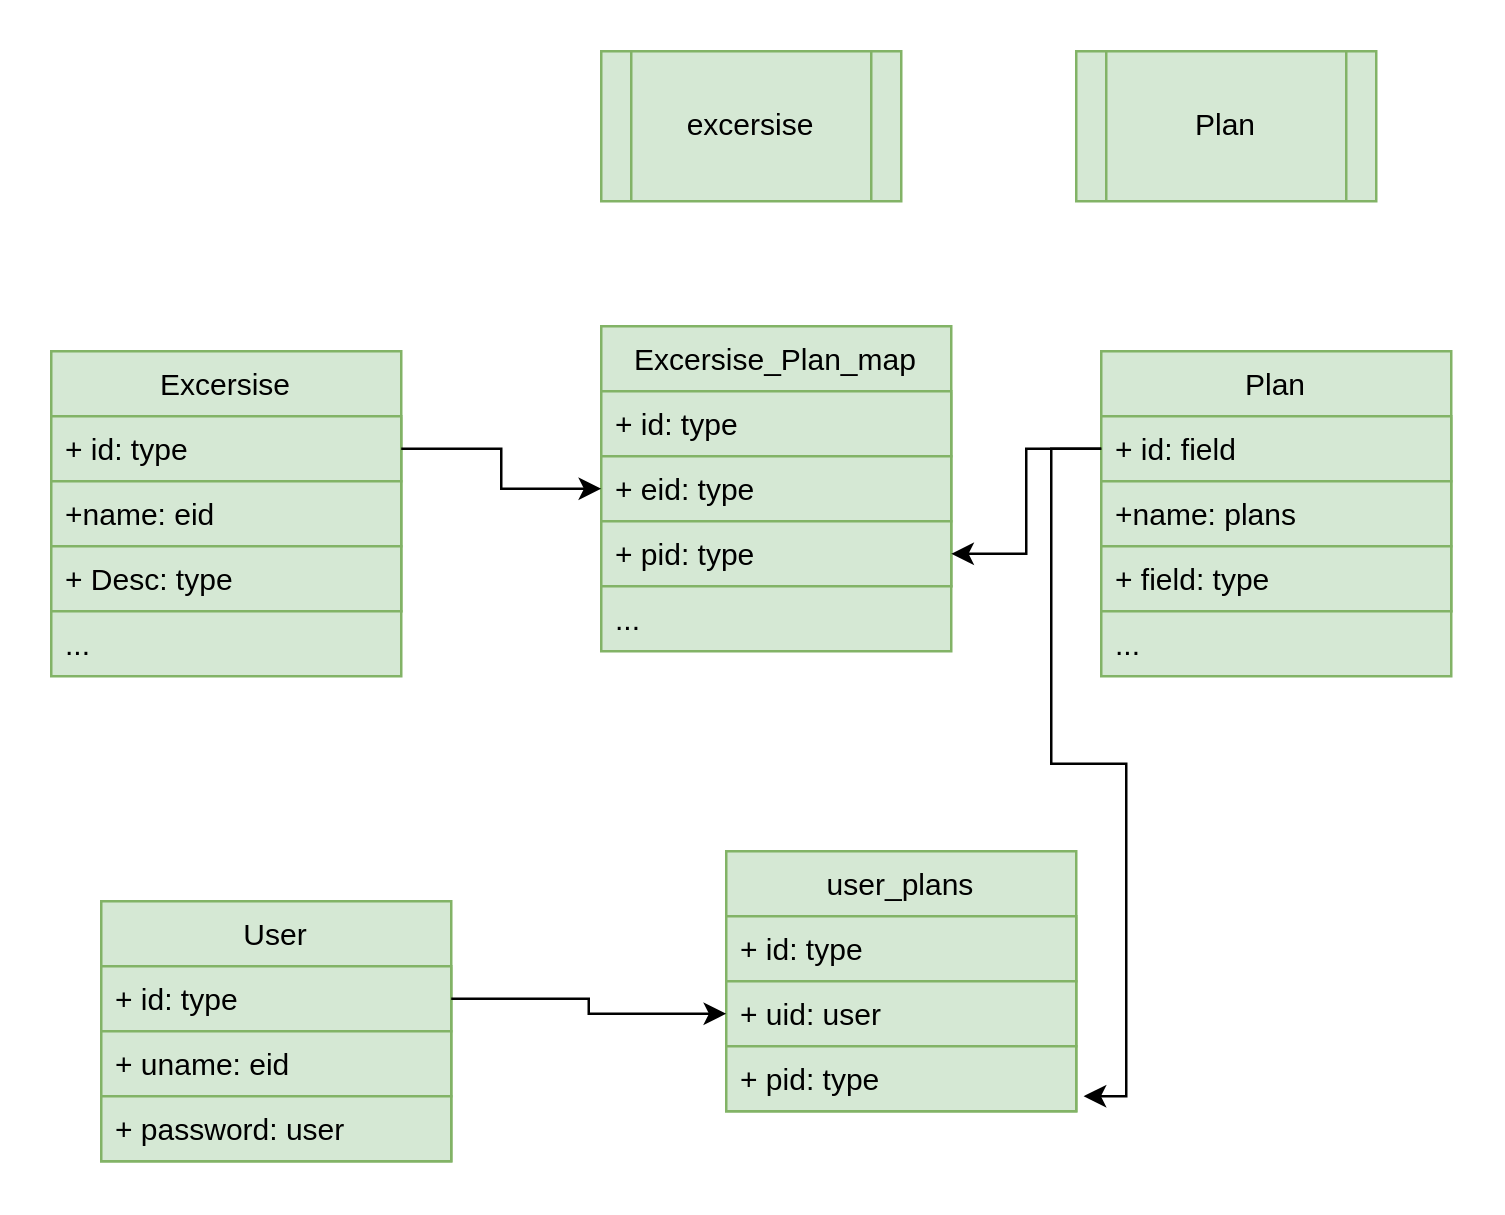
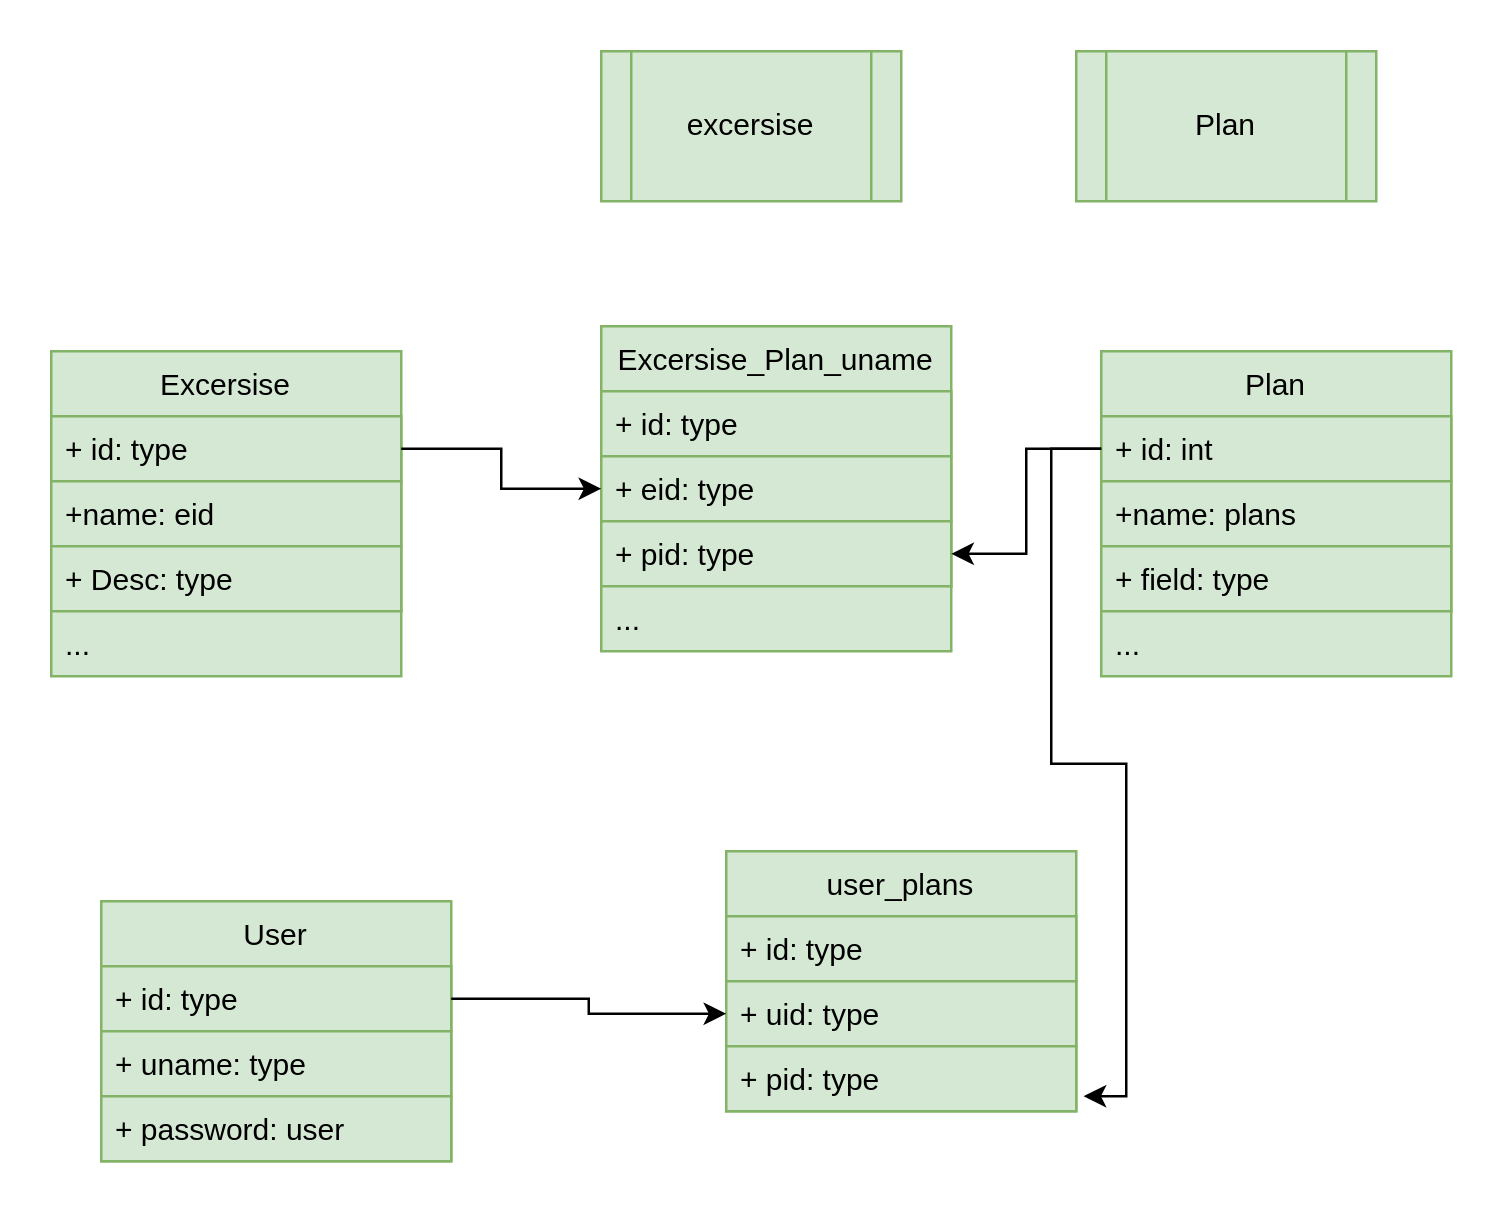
(775, 360) -> (775, 360)
(1184, 450) -> (1171, 450)
(817, 1015) -> (817, 1015)
(200, 1065) -> (213, 1065)
